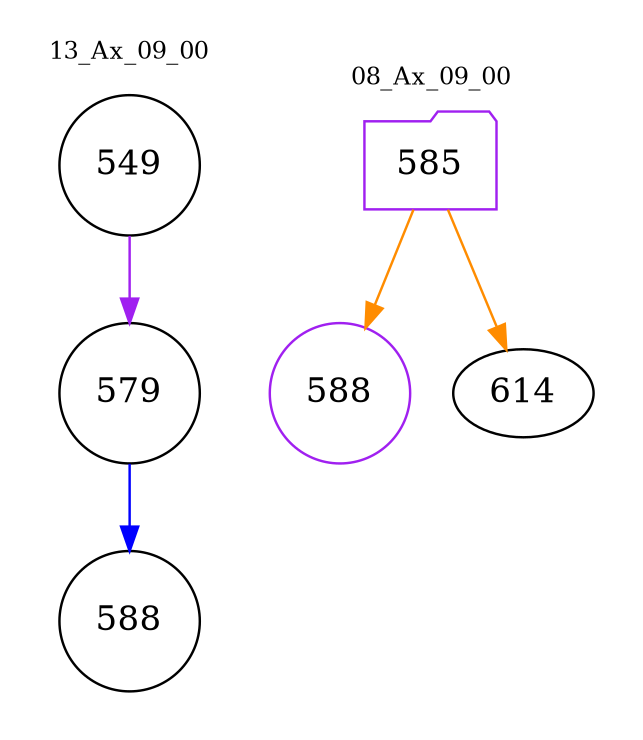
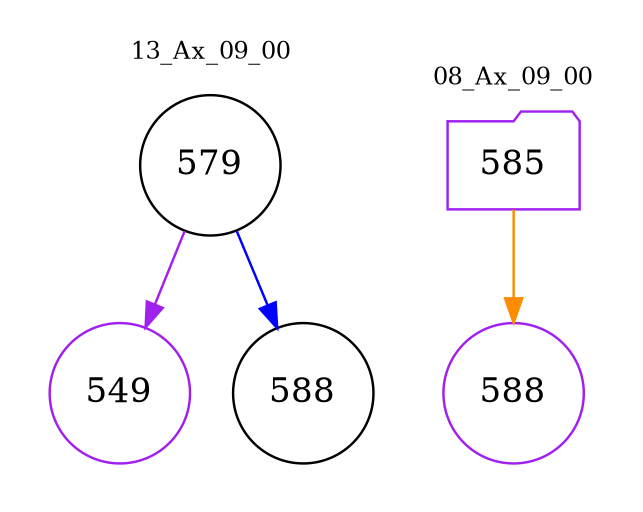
(130, 165) -> (120, 393)
(130, 267) -> (170, 268)
(523, 393) -> none
